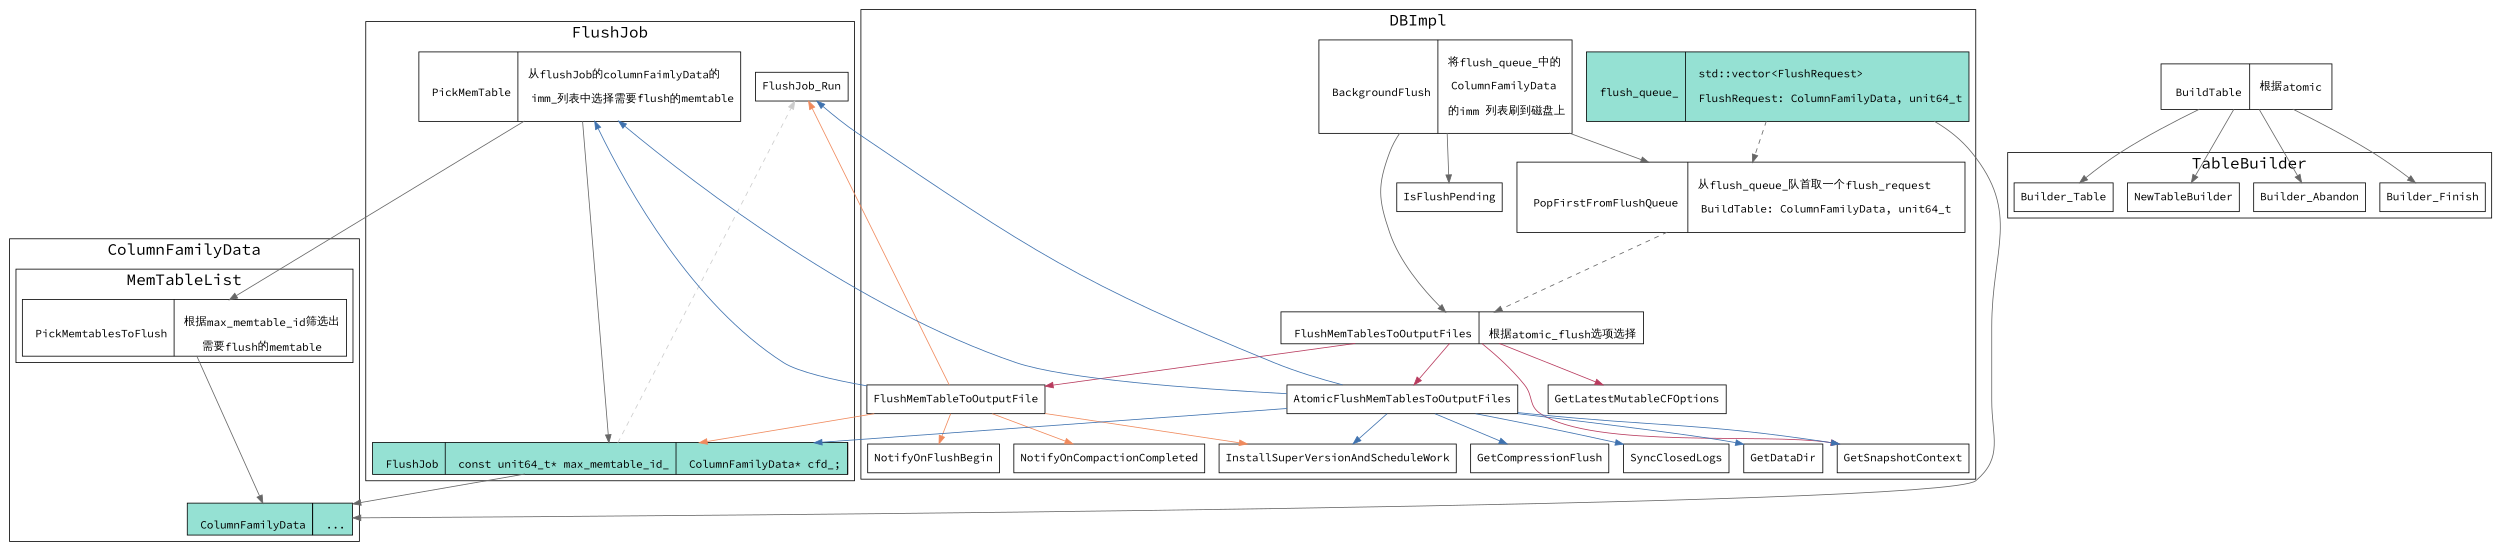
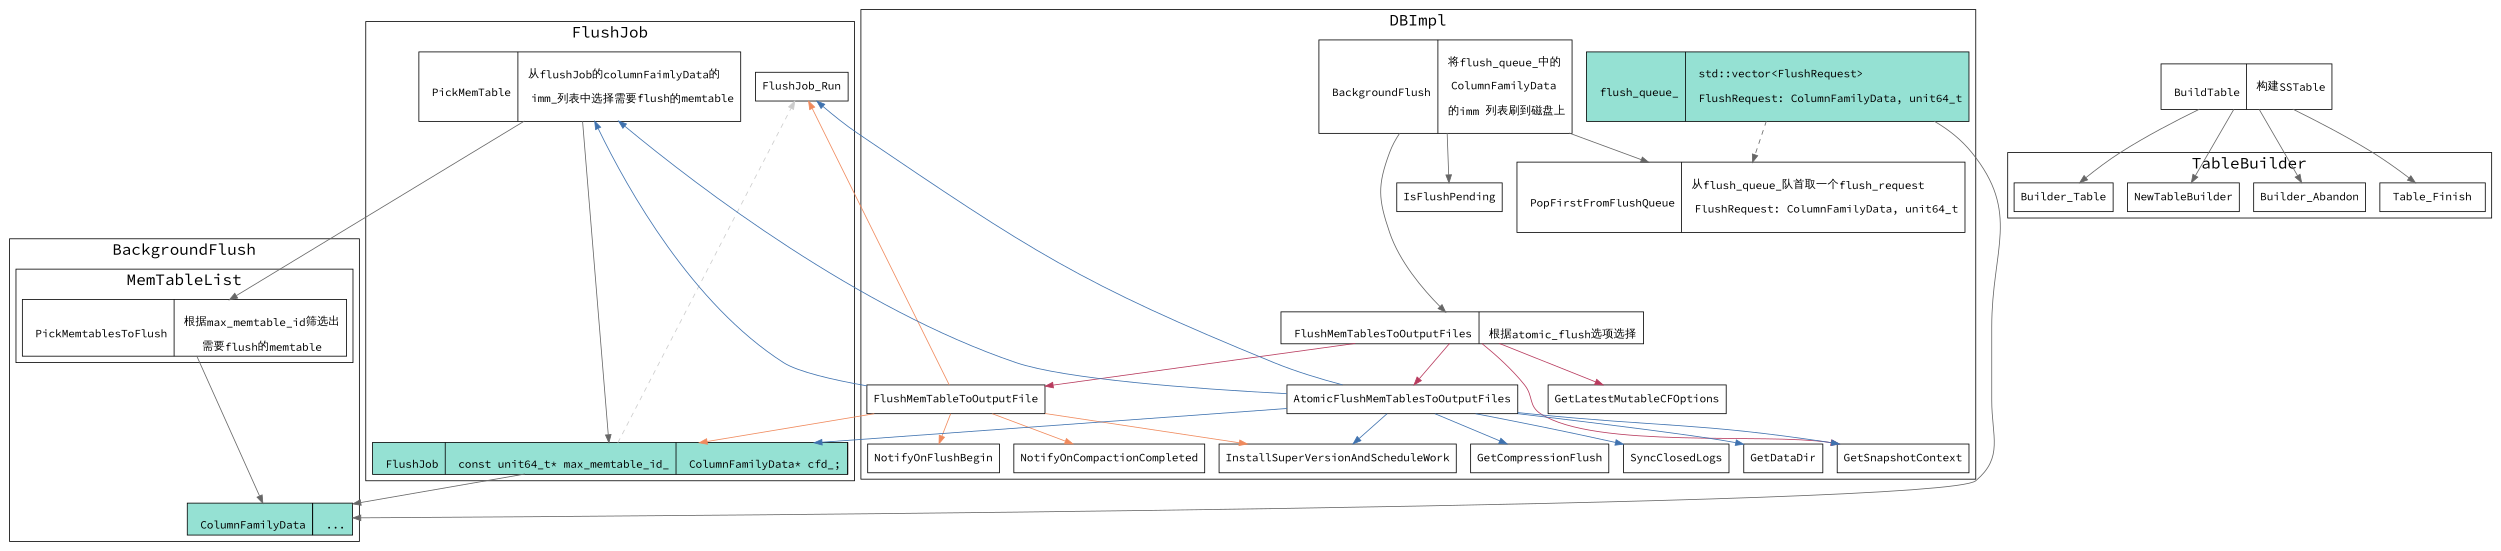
(2289, 86) -> (2289, 86)
(2433, 197) -> (2433, 197)
(1823, 209) -> (1823, 209)
(184, 251) -> (184, 251)
(1585, 270) -> none
